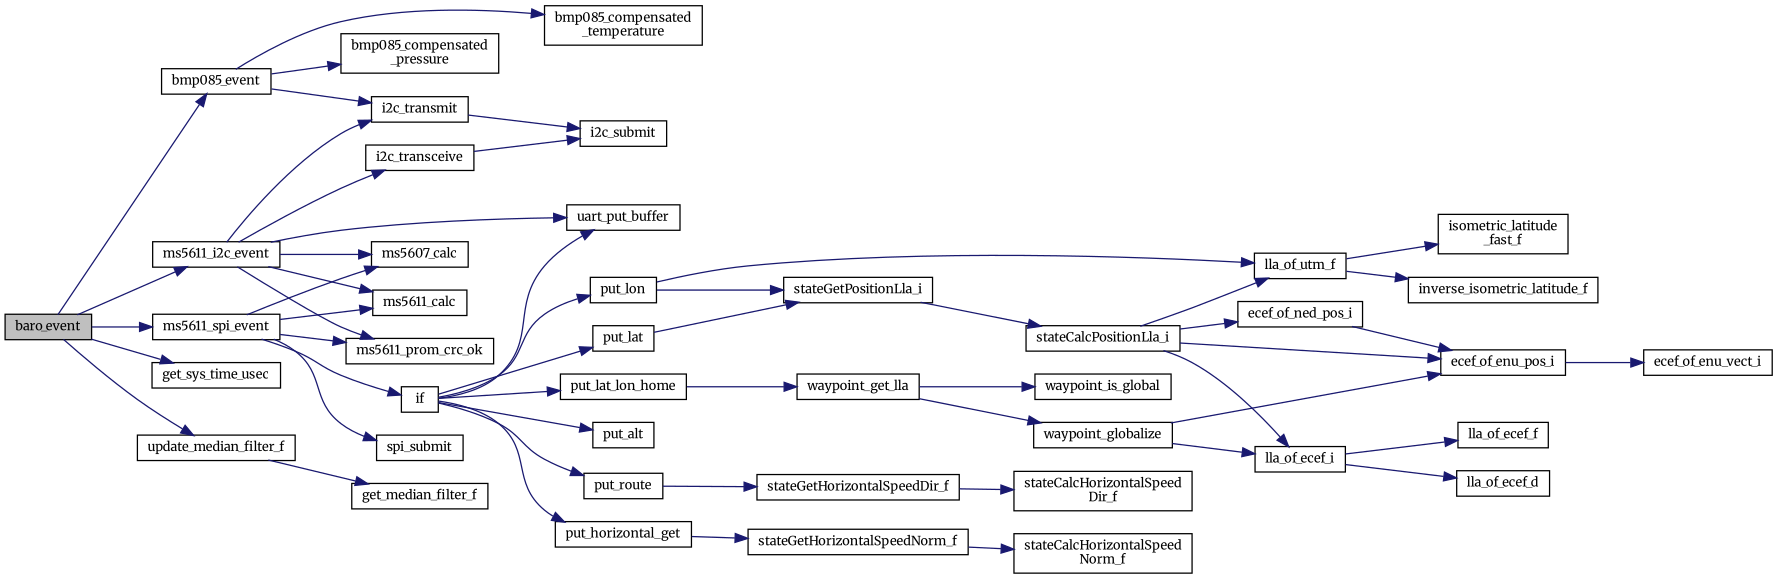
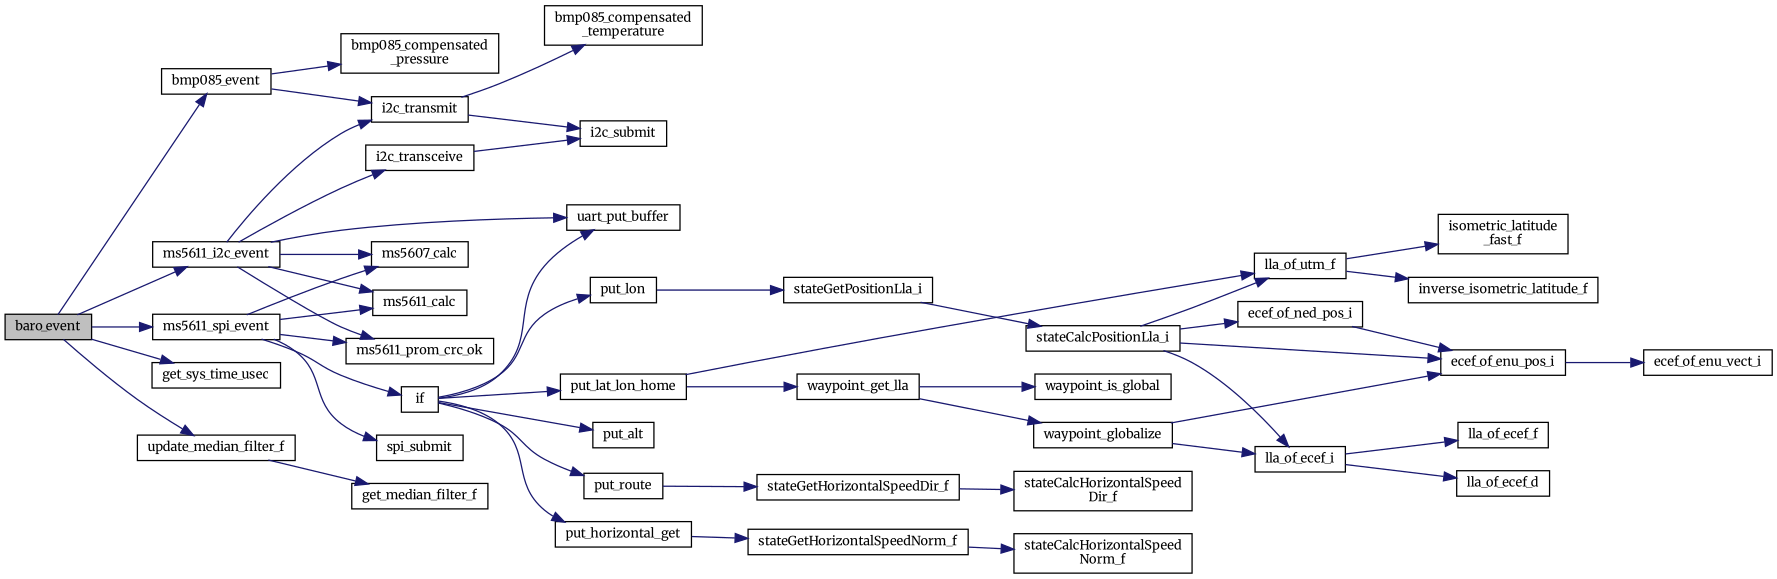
(378, 15) -> (518, 76)
(948, 256) -> (963, 323)
(623, 338) -> none
